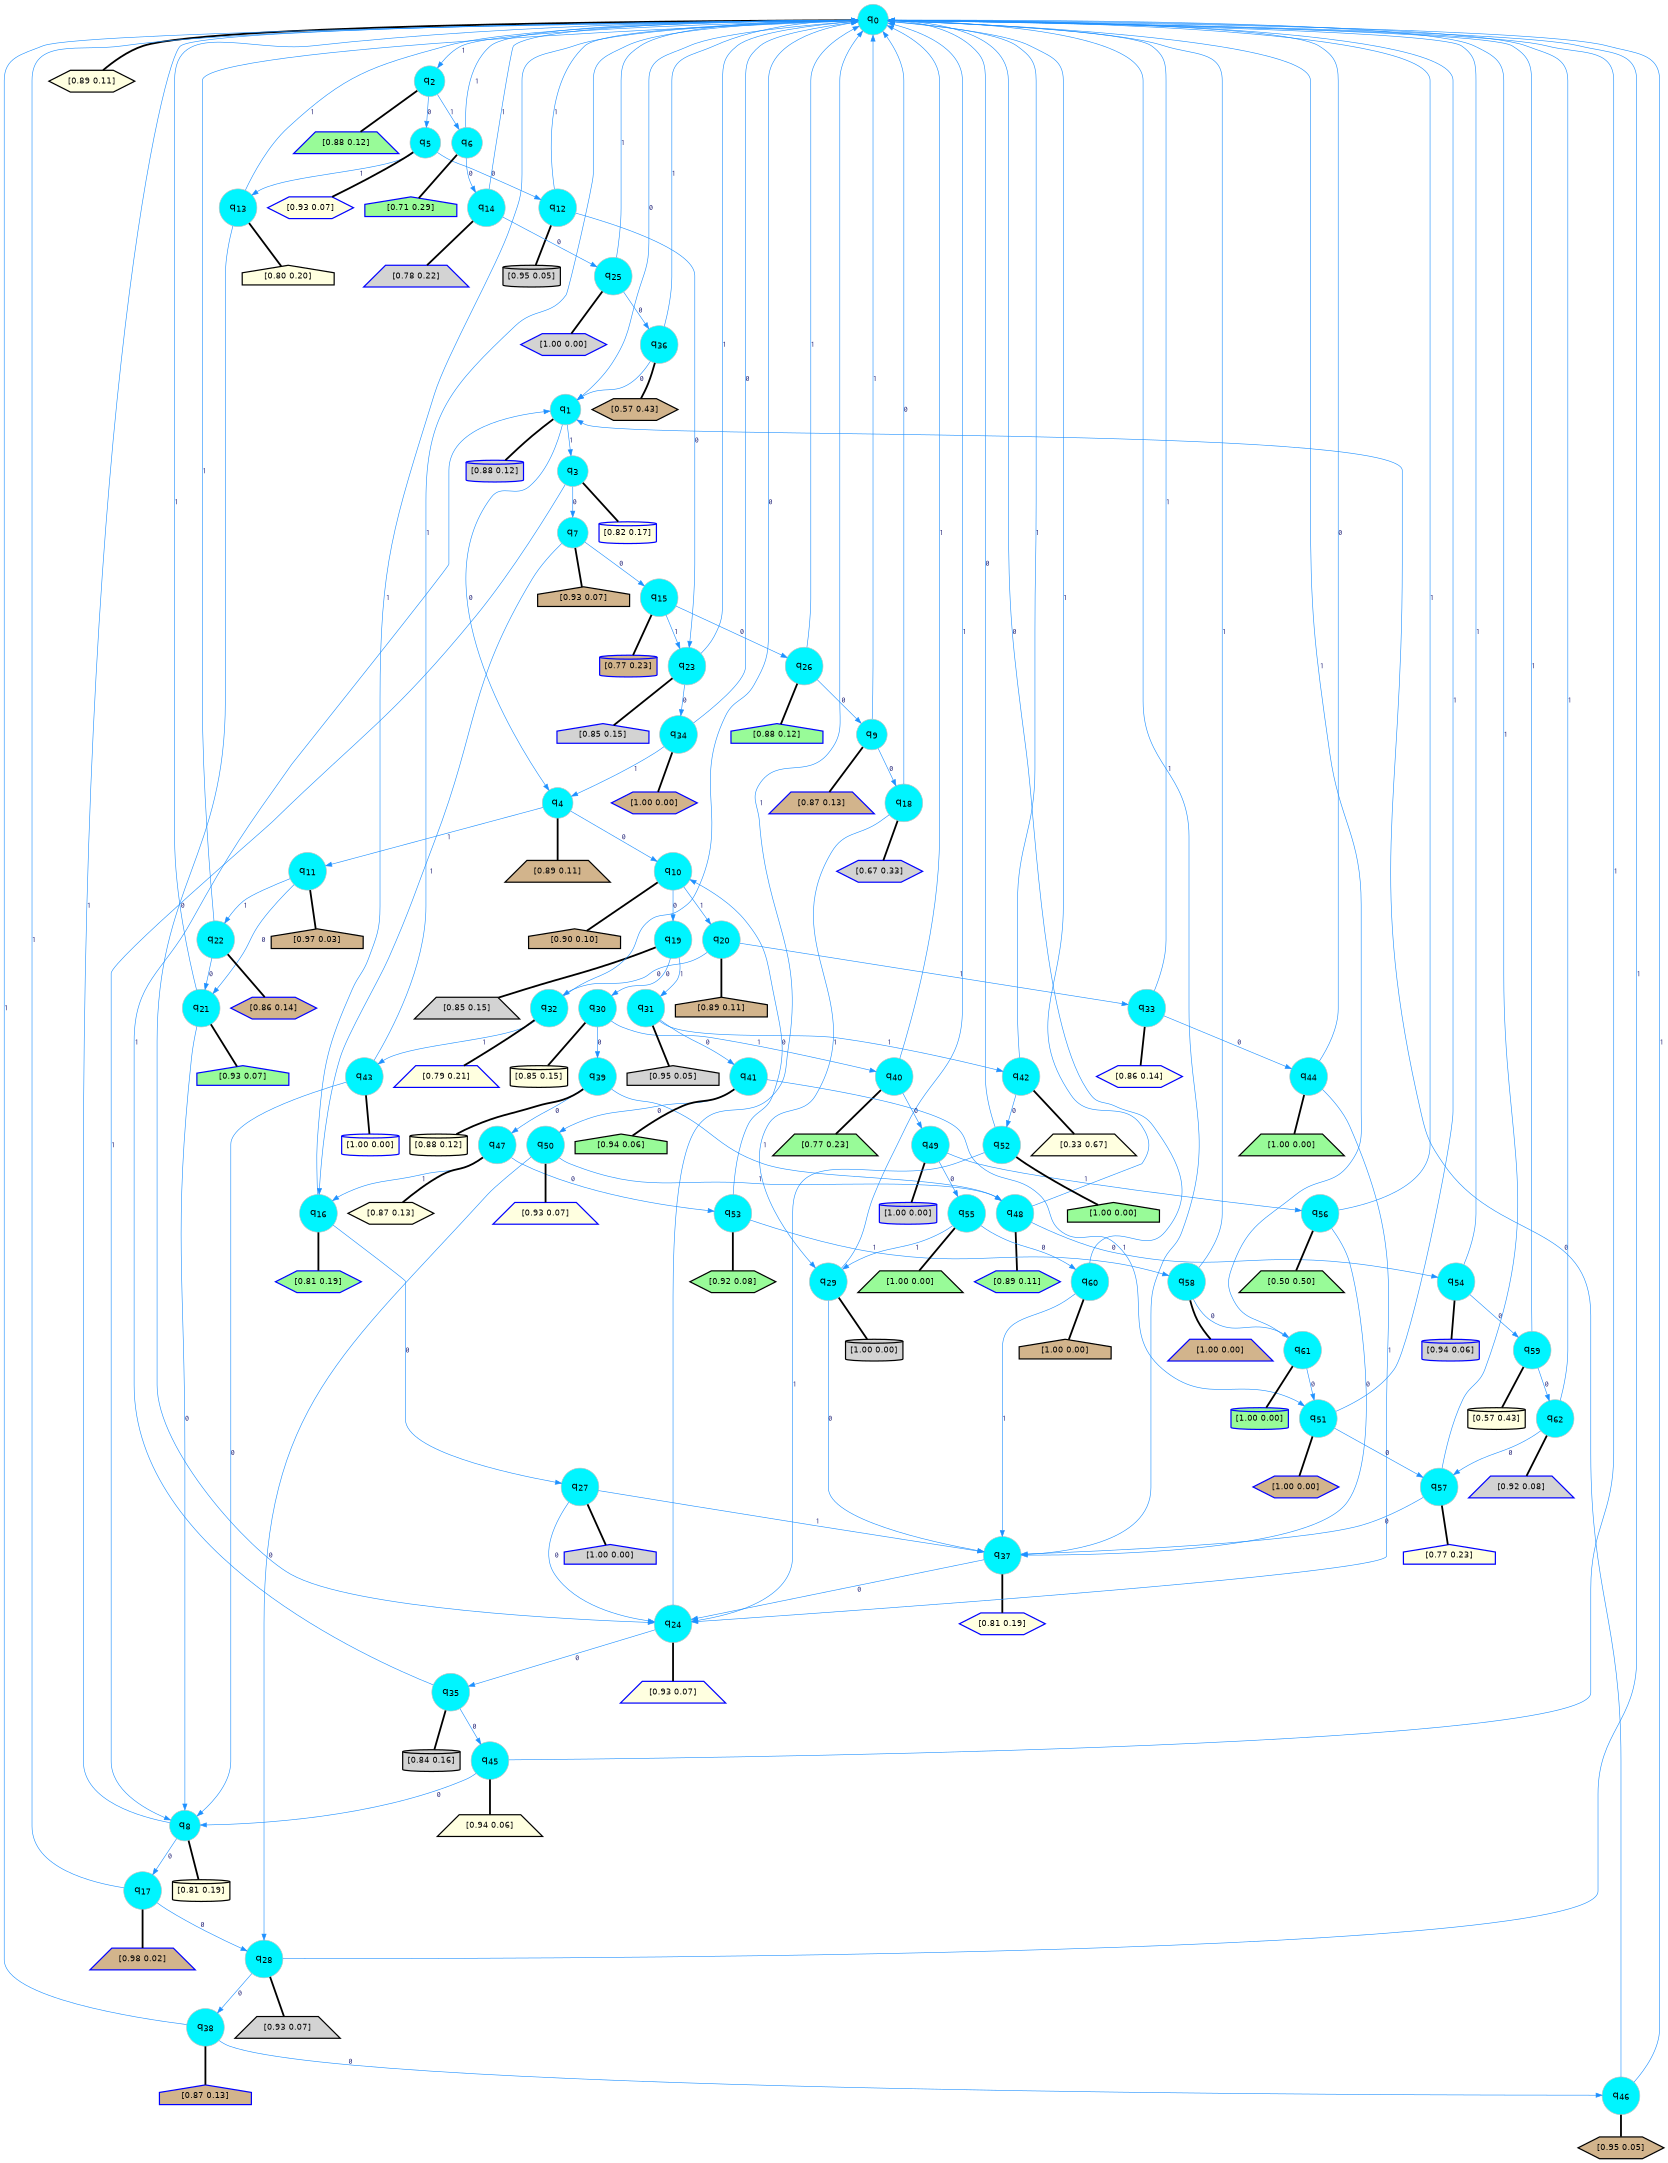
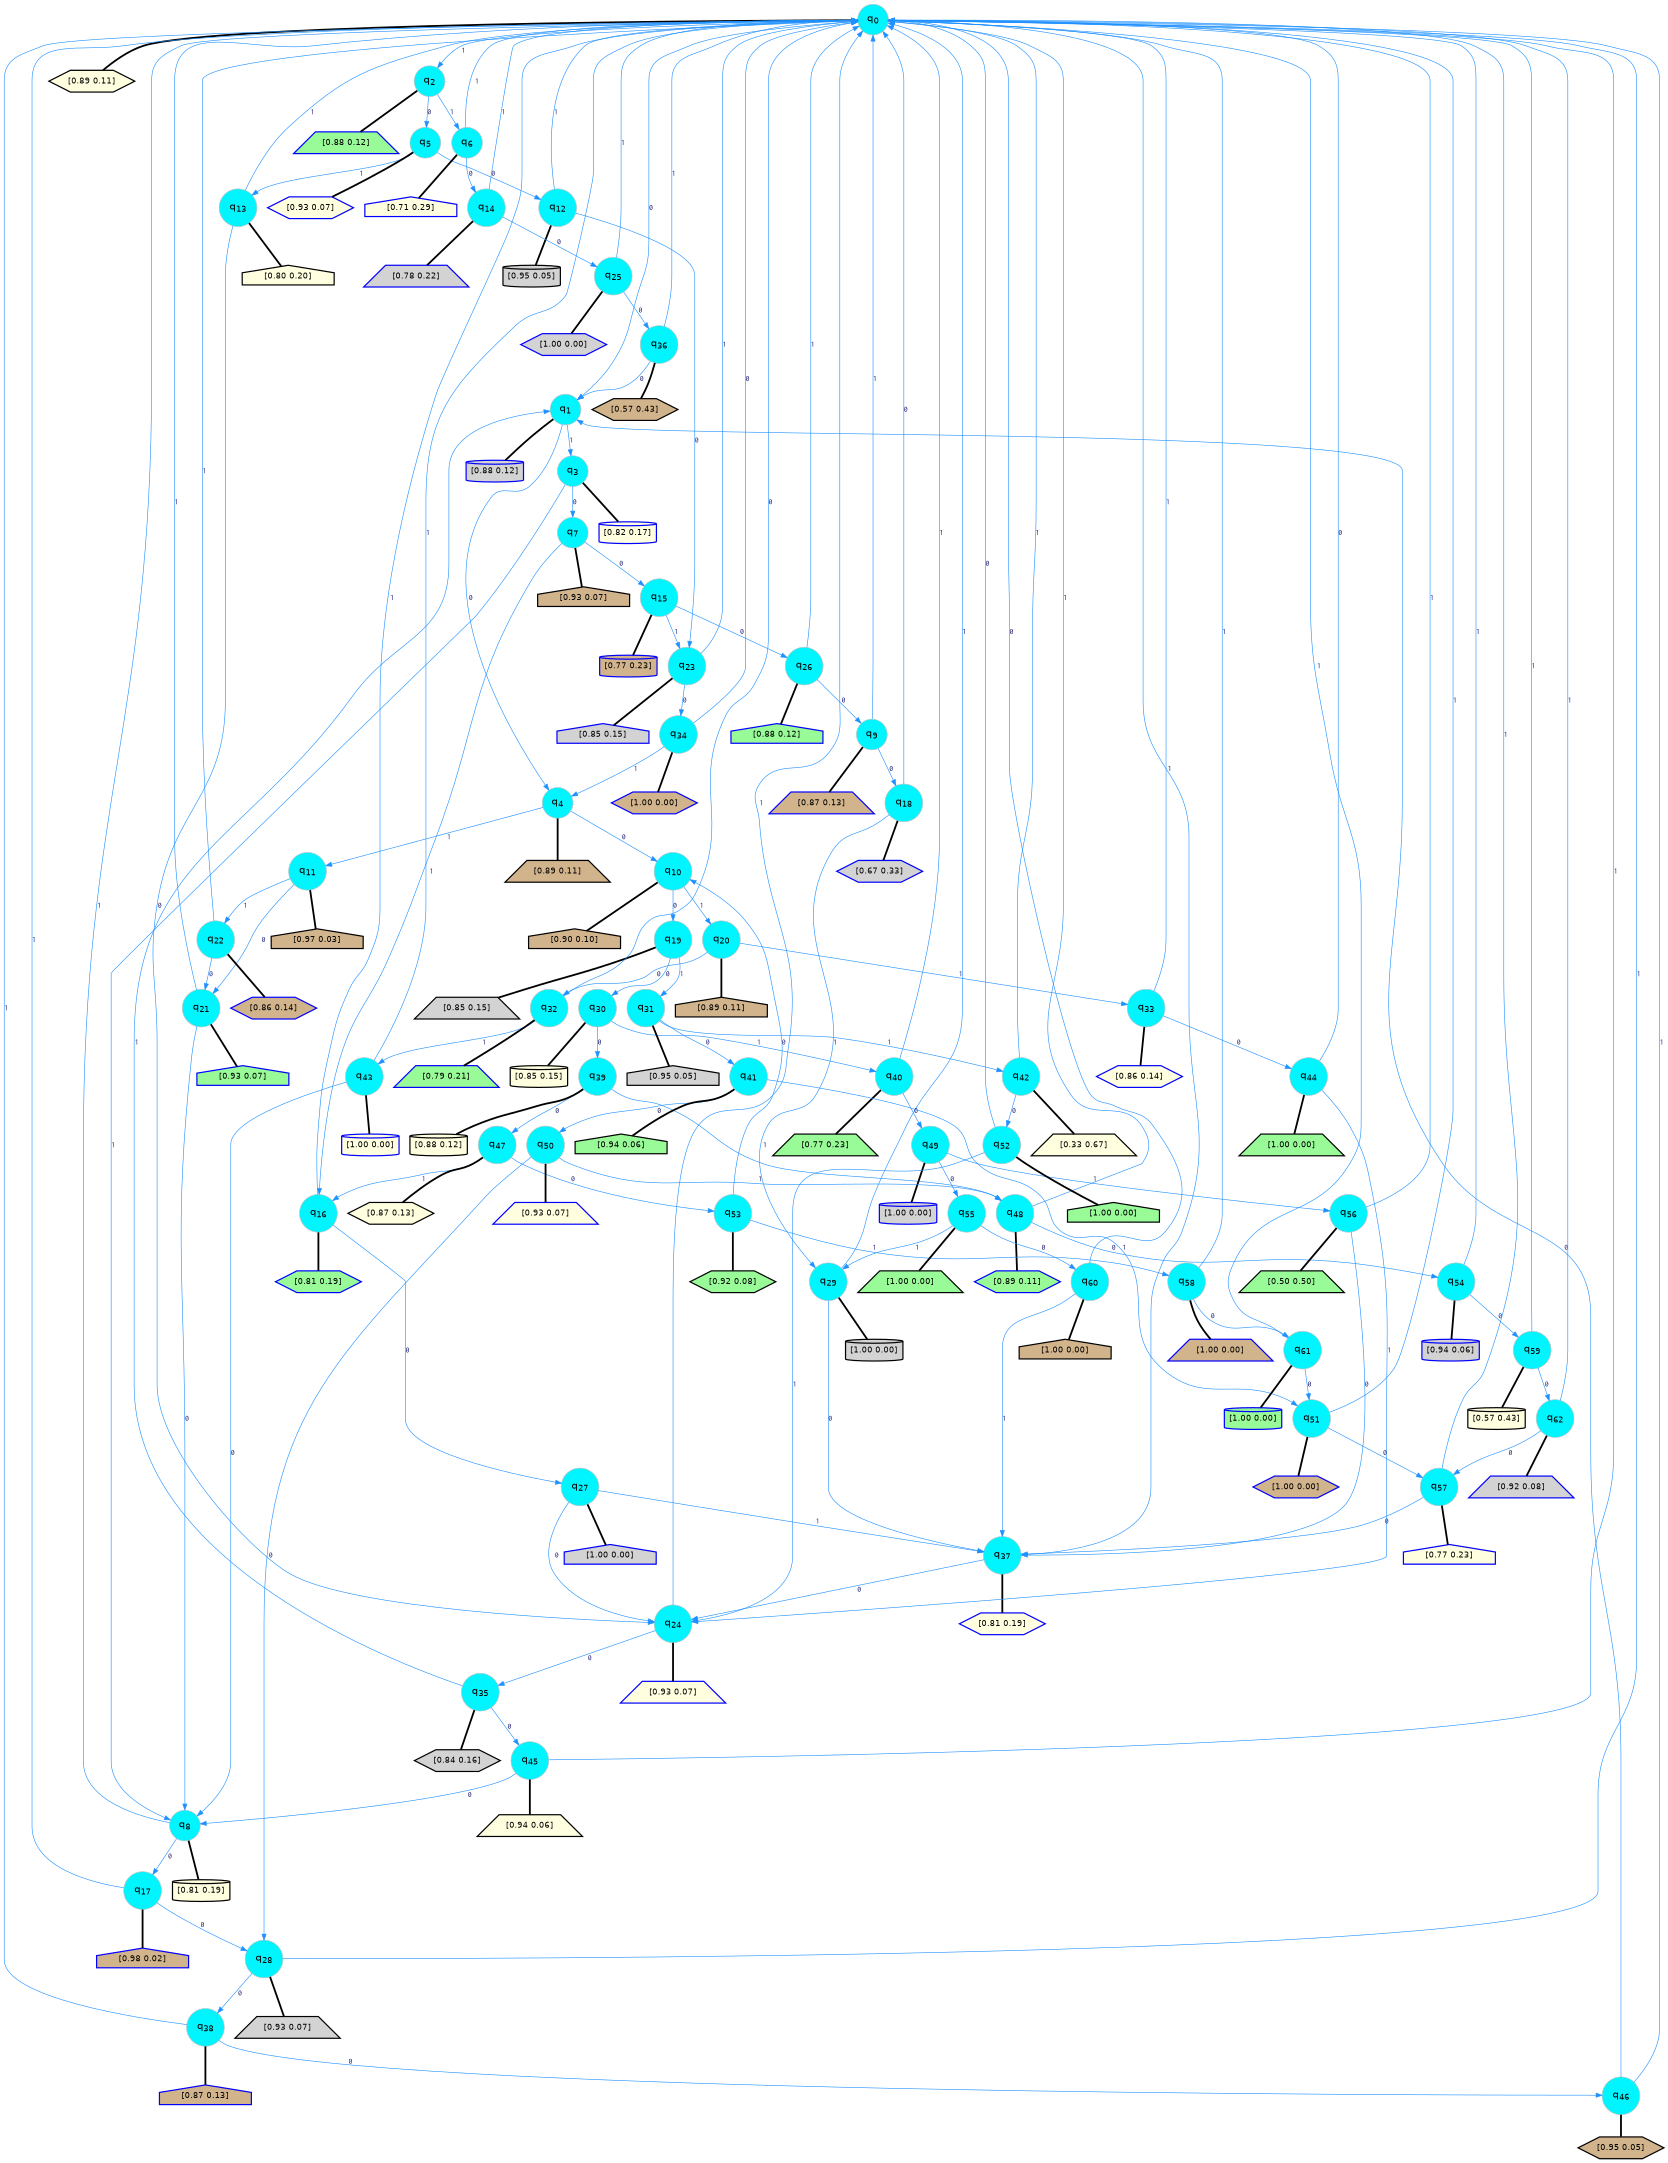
(411, 208) -> (411, 208)
(446, 1077) -> (446, 1077)
(431, 1761) -> (457, 1761)
(143, 1959) -> (143, 1959)
